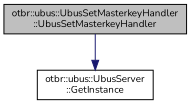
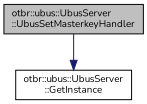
(95, 19) -> (74, 19)
